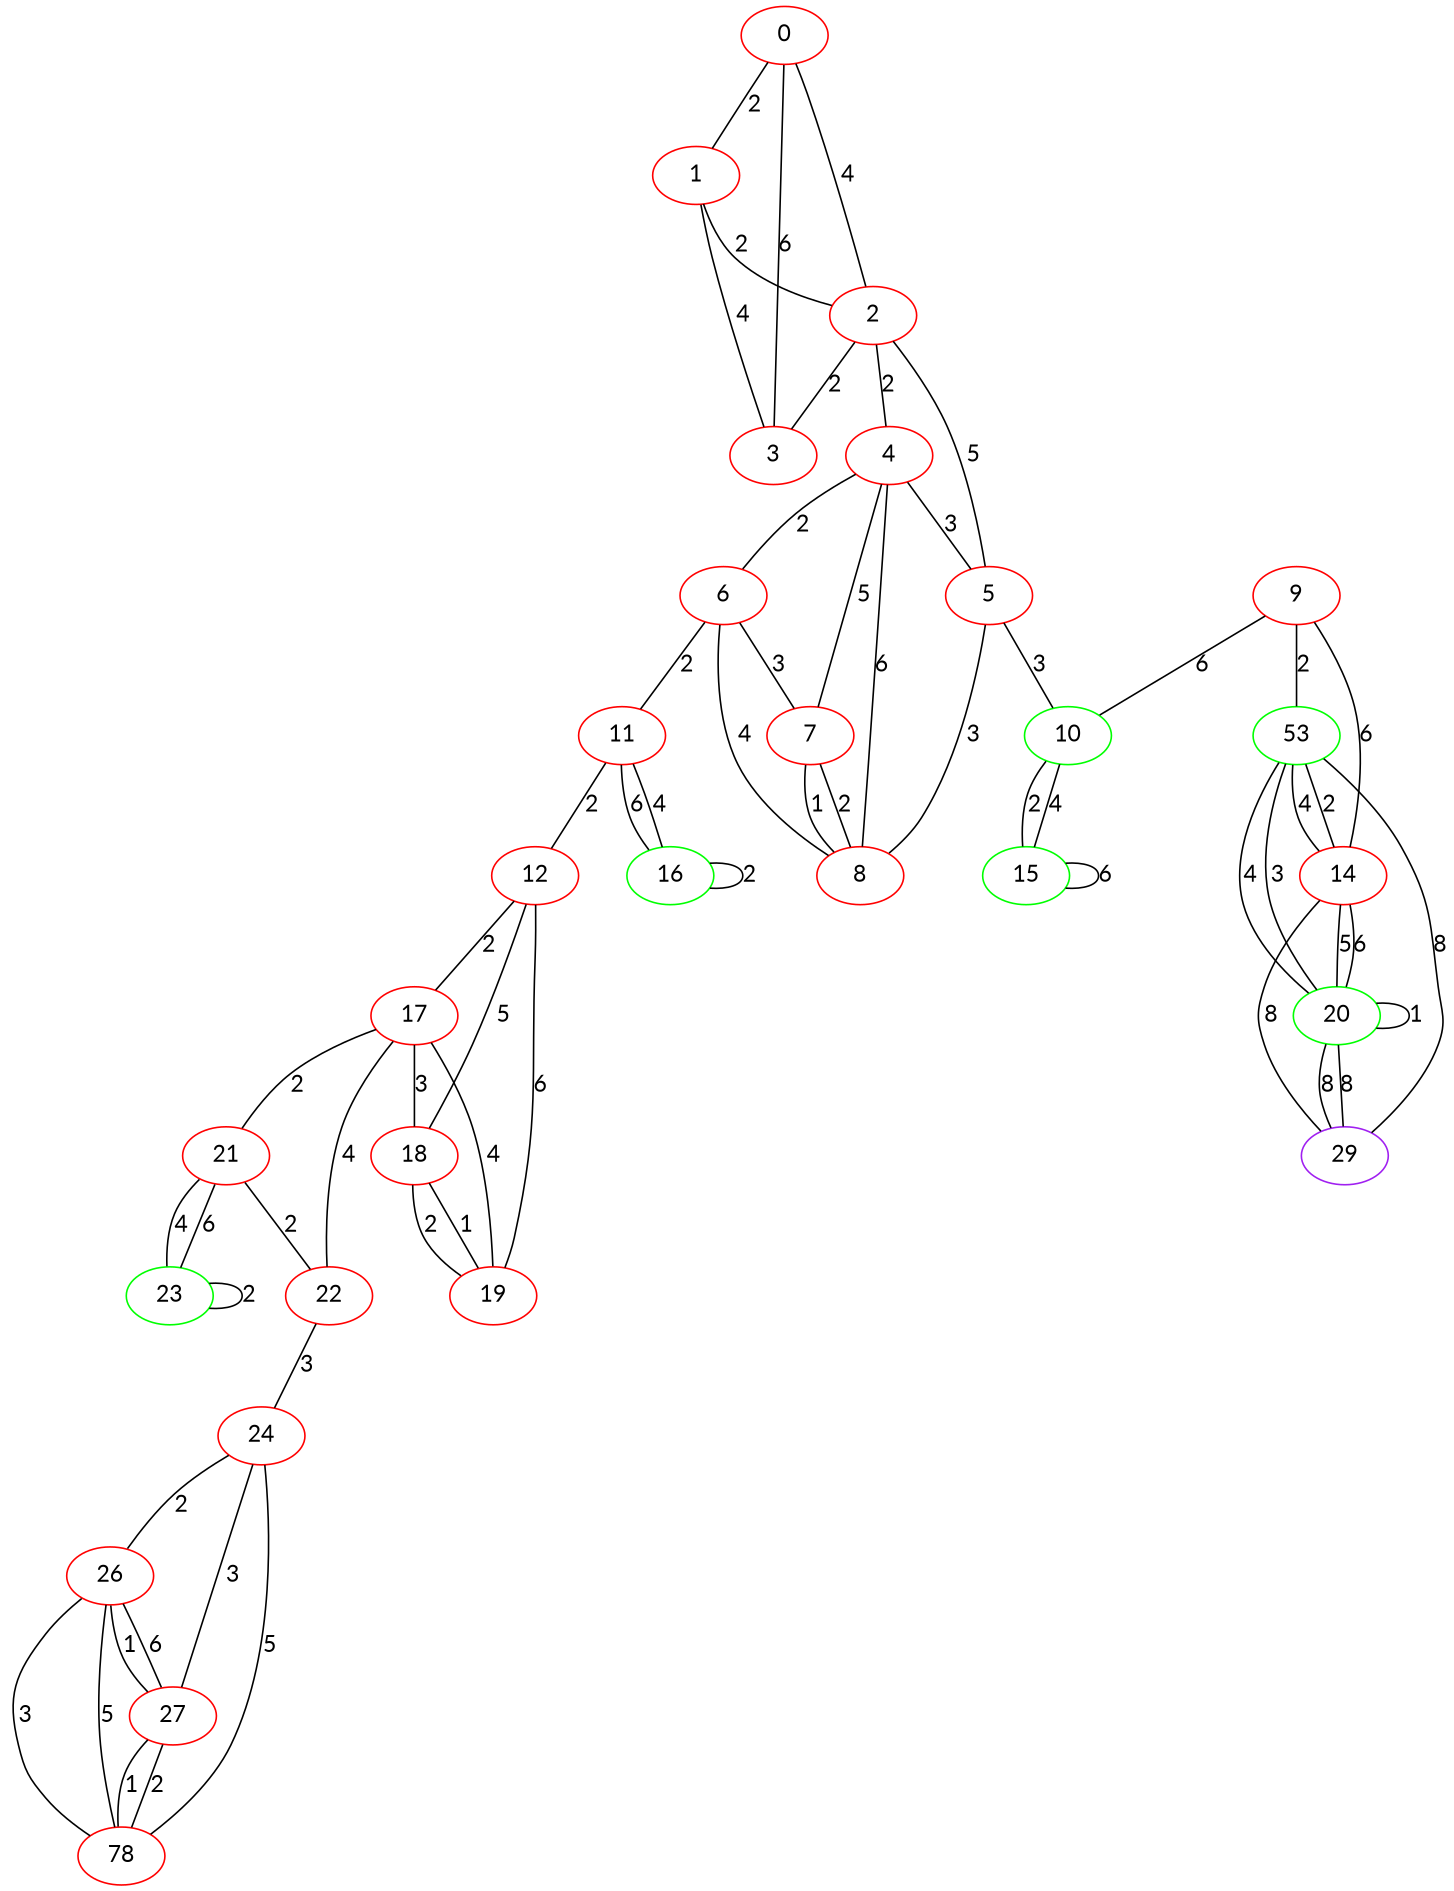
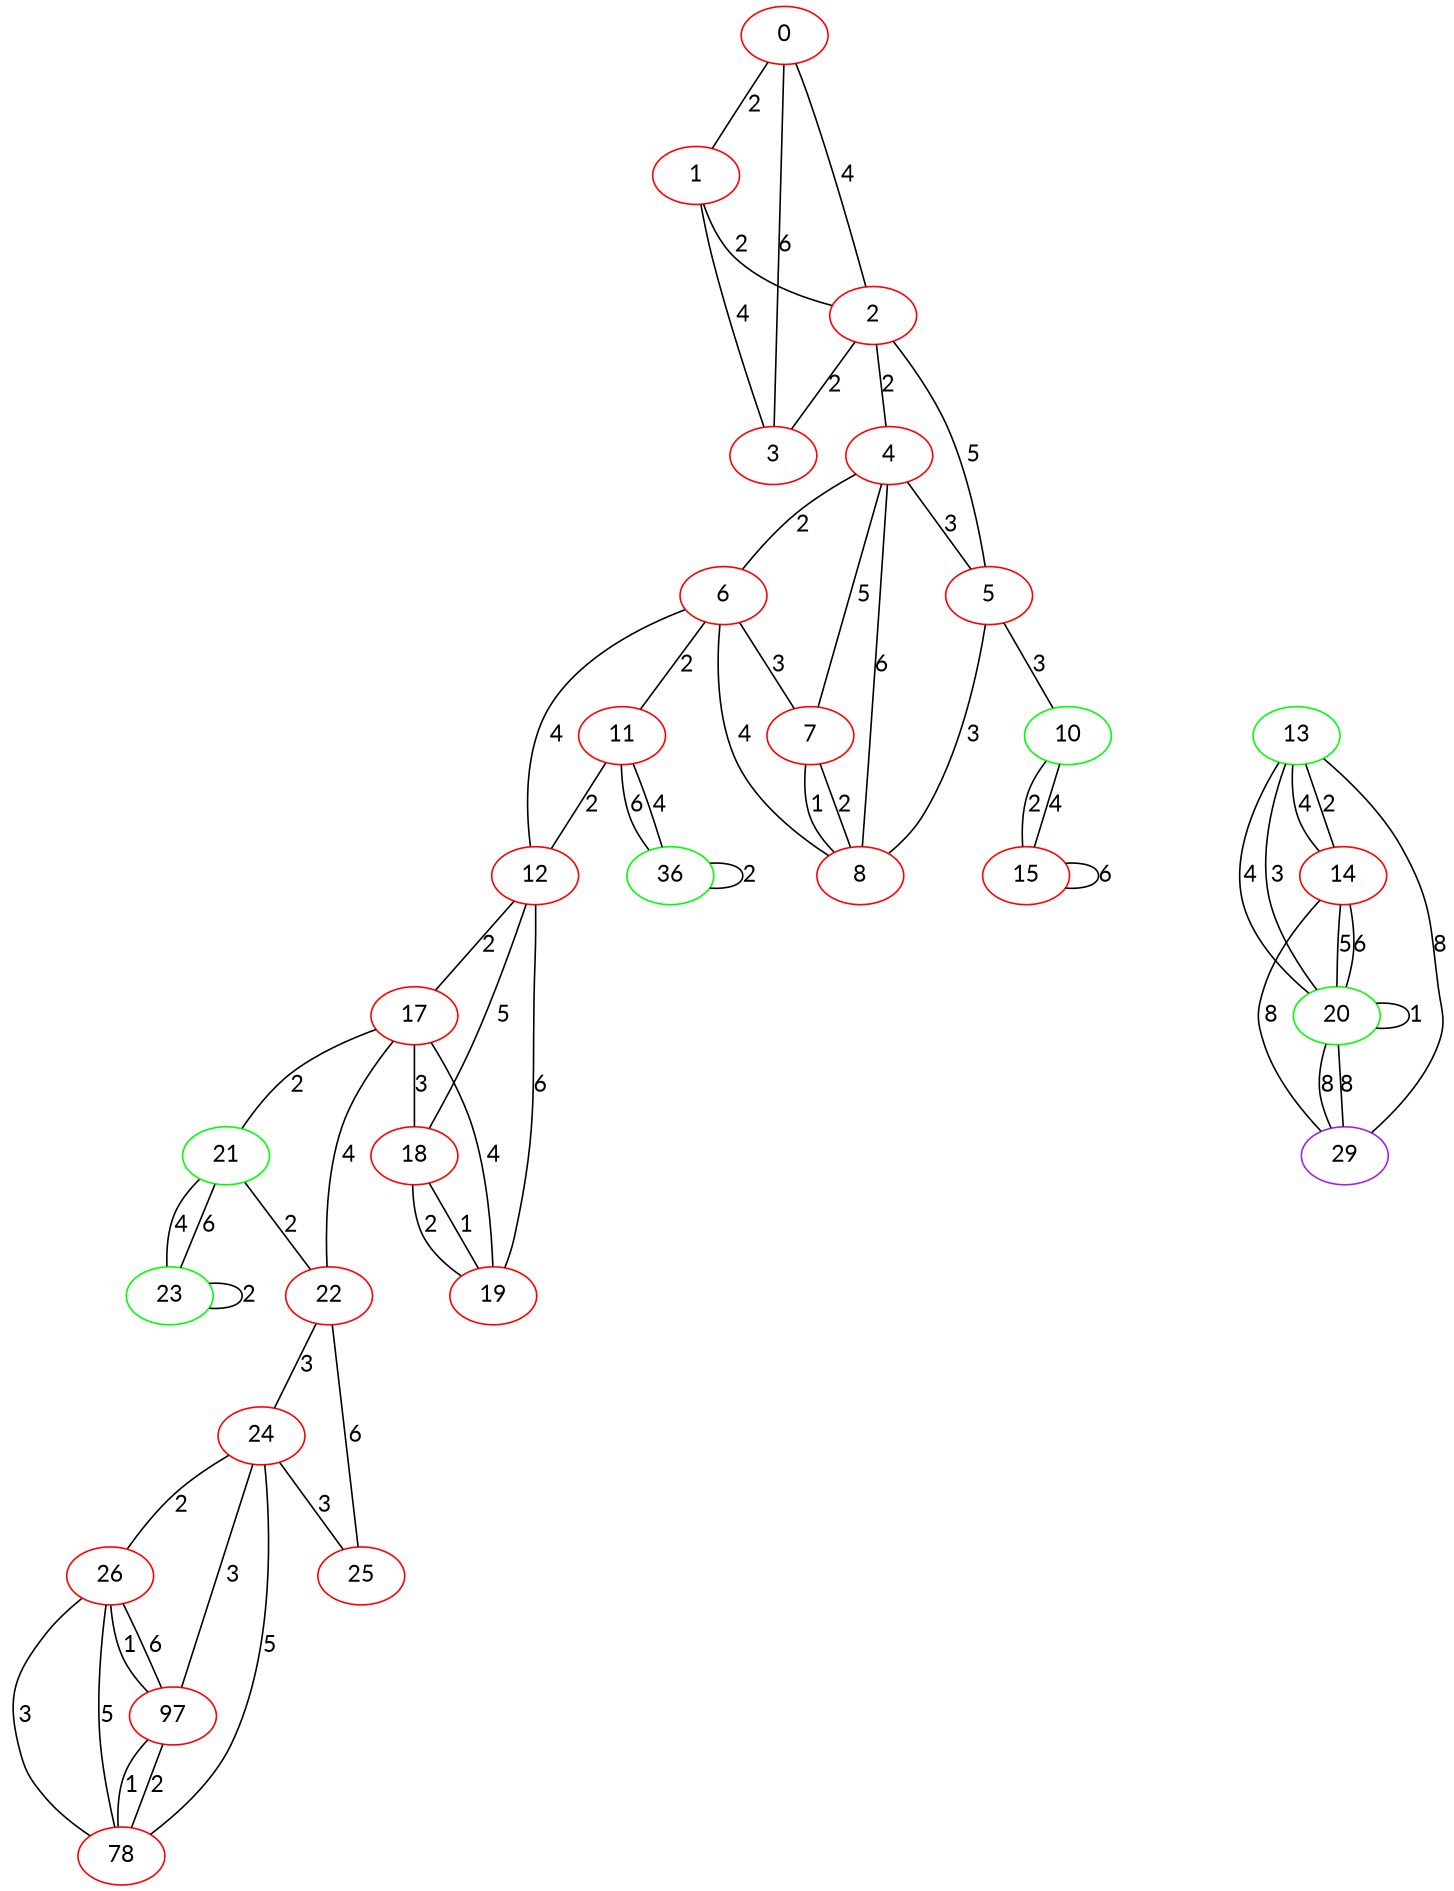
(1297, 596) -> none
none -> (557, 696)
(1297, 736) -> (1297, 736)
(670, 876) -> (670, 876)
(1026, 876) -> (1026, 876)
(226, 1156) -> (226, 1156)
none -> (361, 1576)
(173, 1716) -> (173, 1716)
